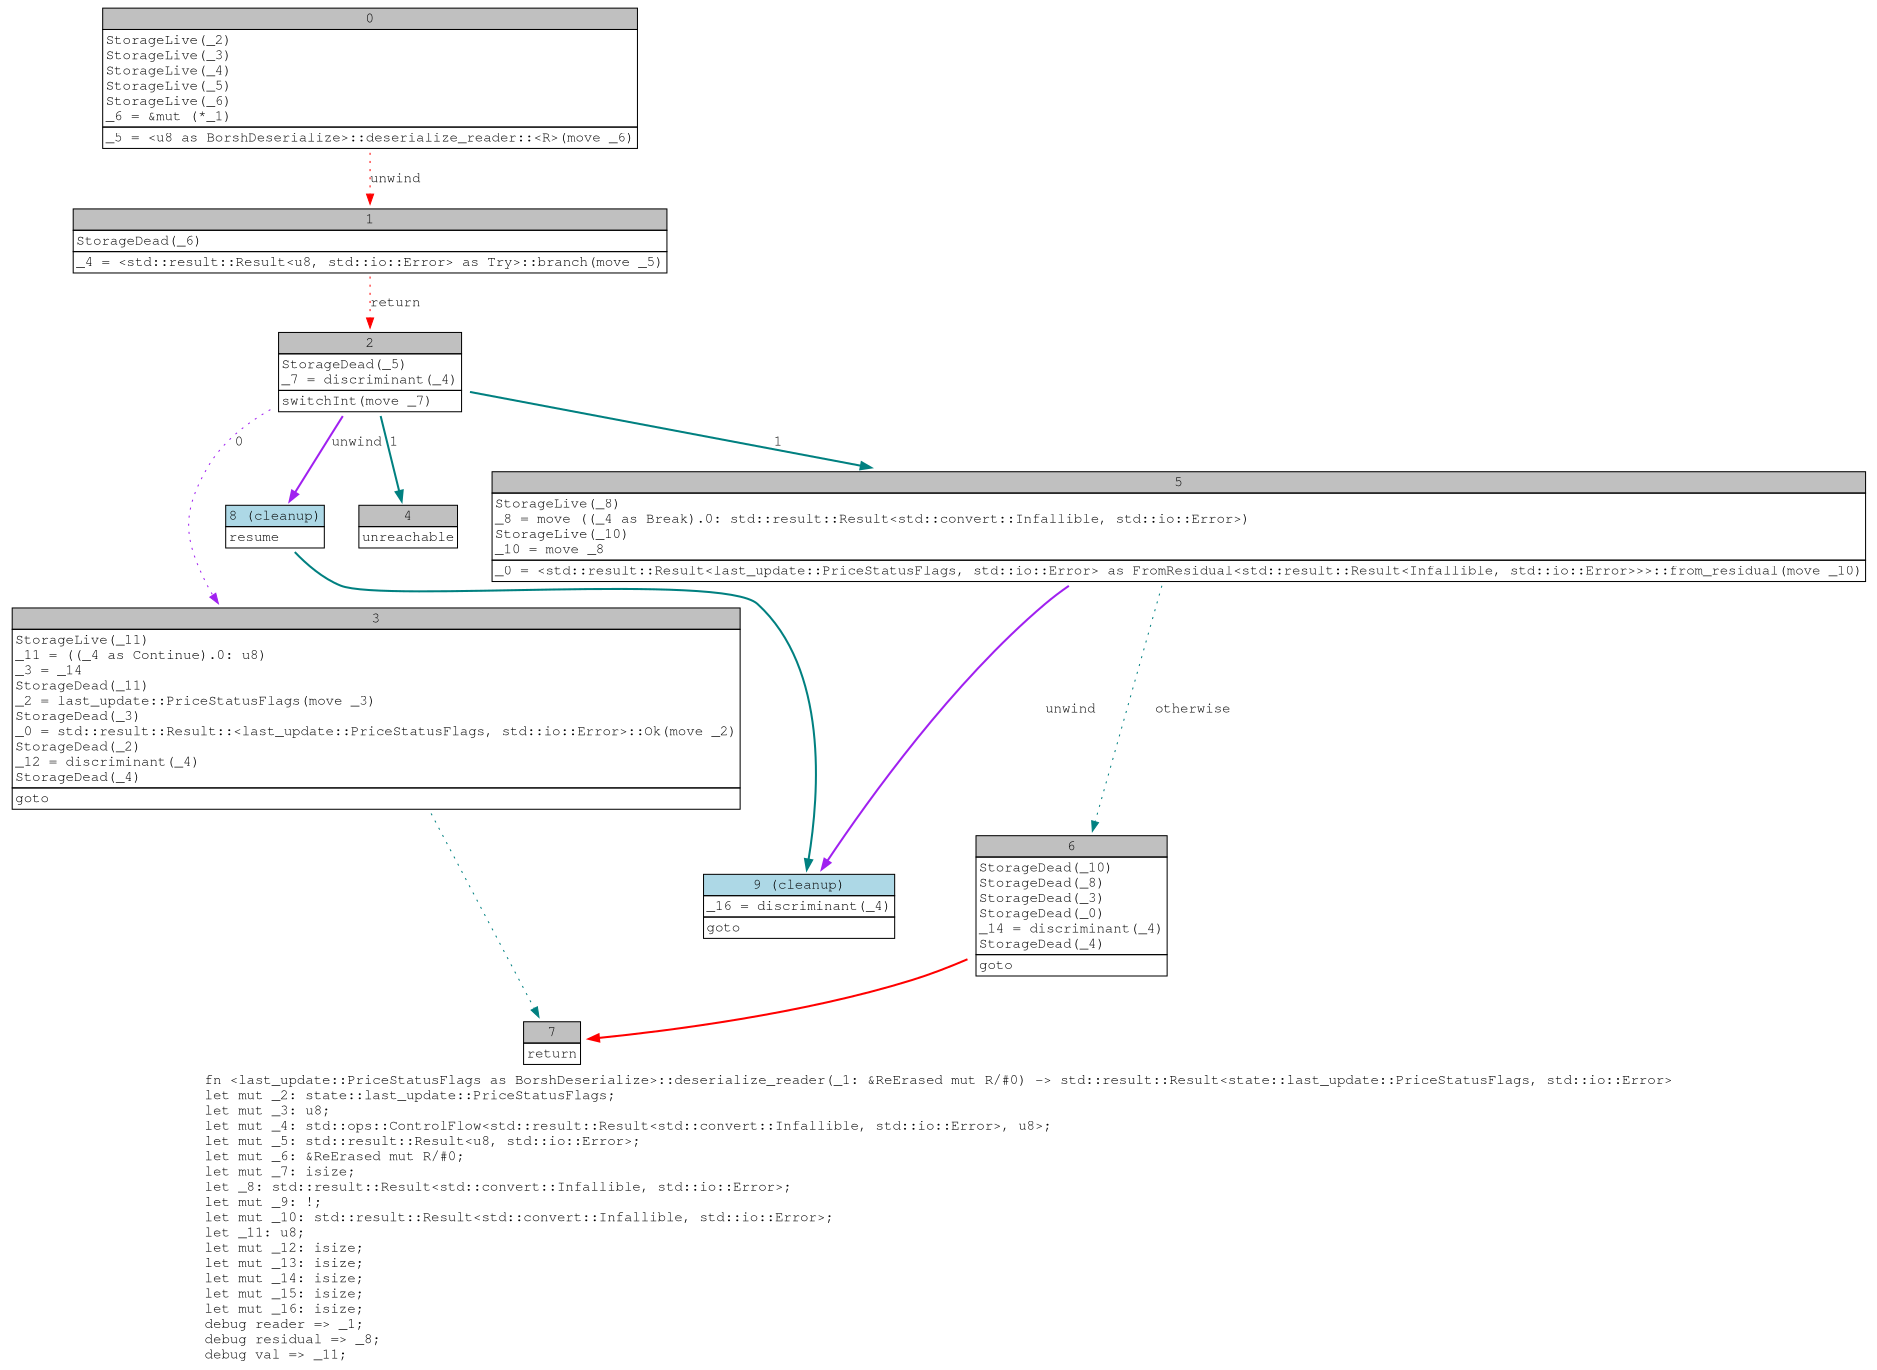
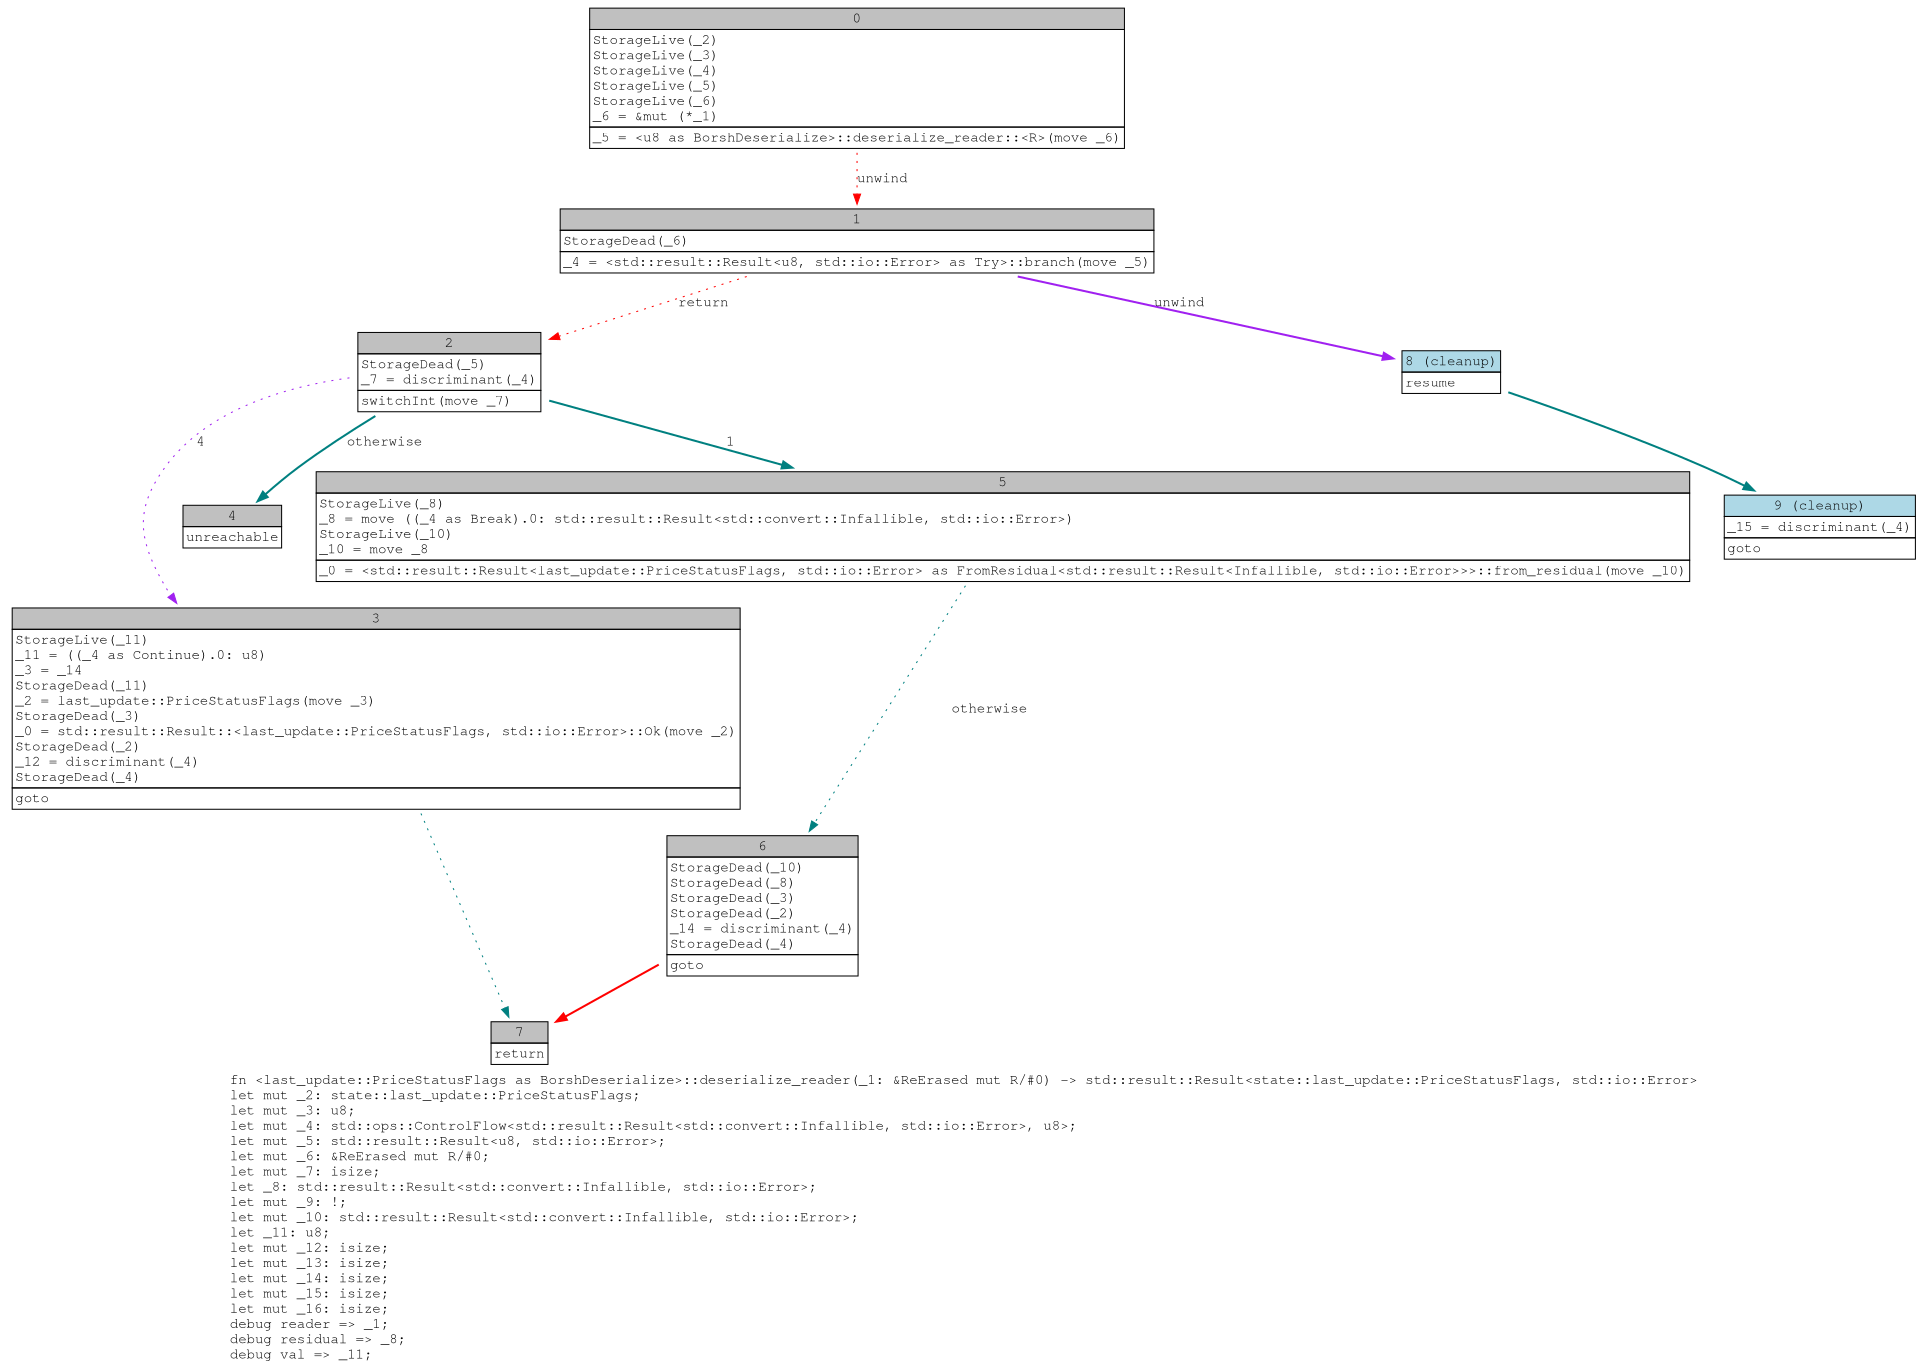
(239, 442) -> (201, 442)
(394, 442) -> (385, 442)
(319, 454) -> (1200, 316)
(938, 714) -> none
(799, 906) -> (1820, 527)
(1042, 913) -> (733, 913)
